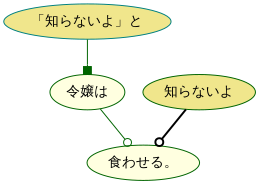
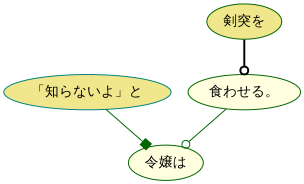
(199, 92) -> (244, 22)
(113, 124) -> (207, 125)
